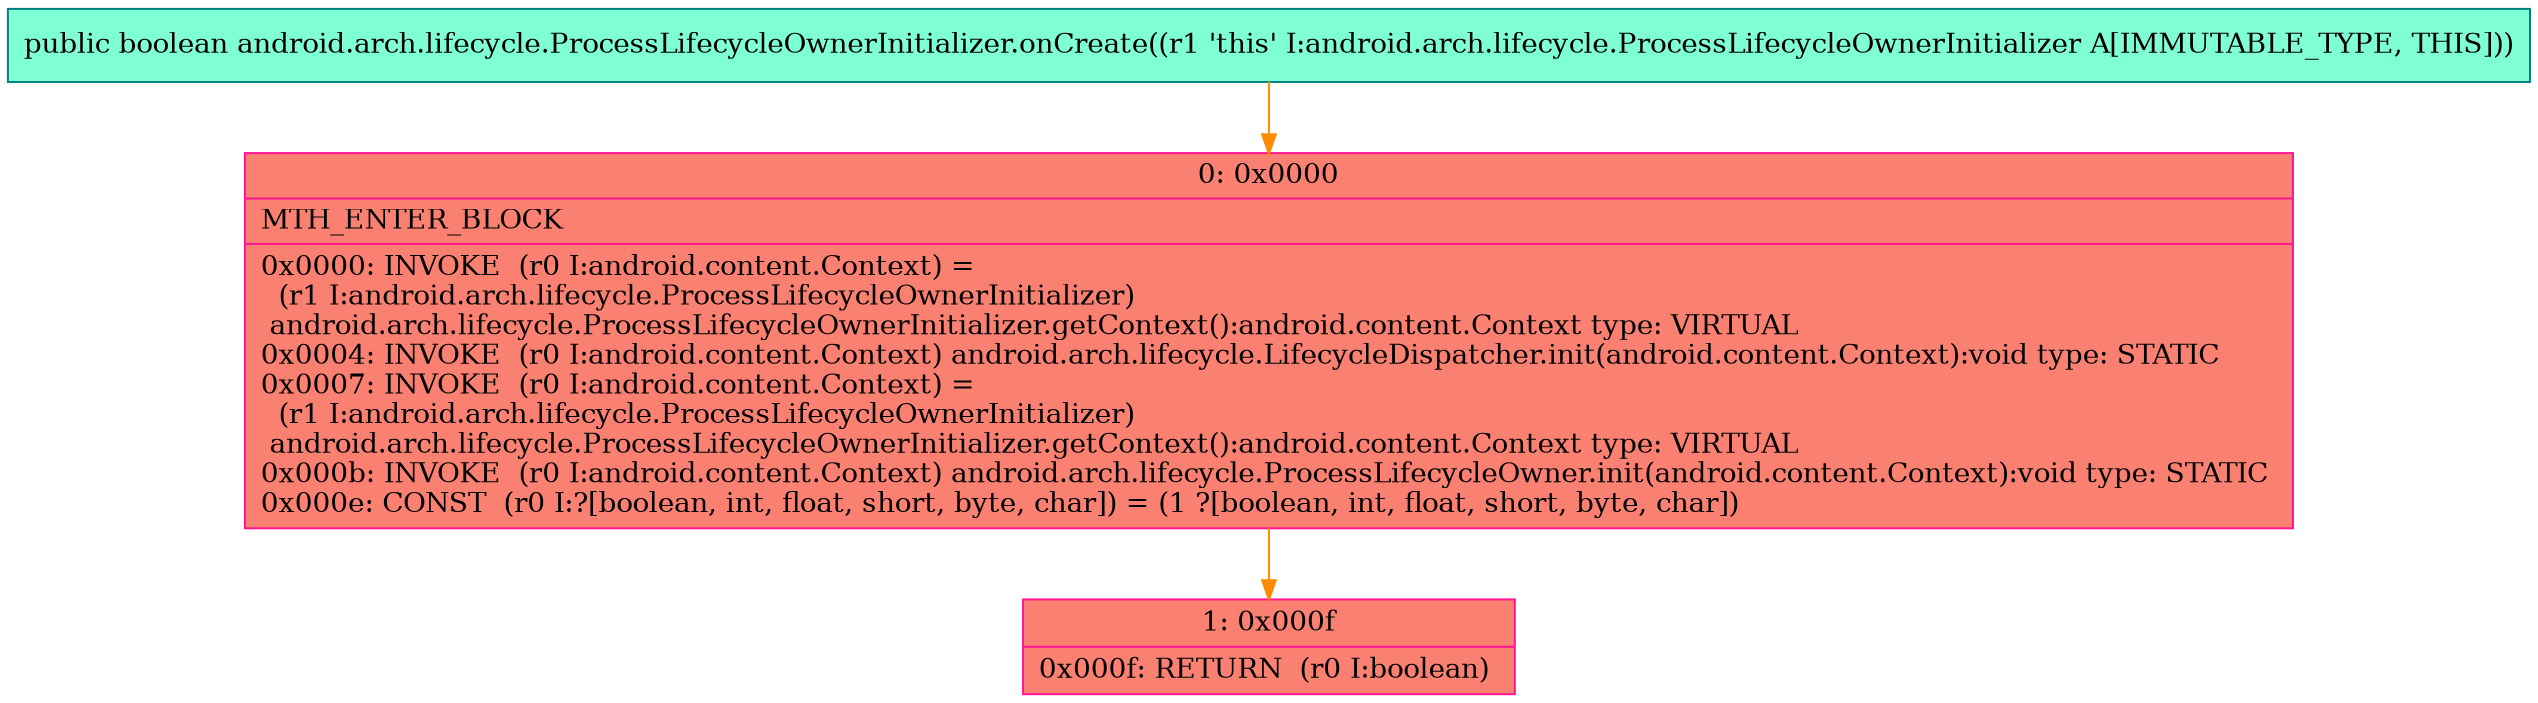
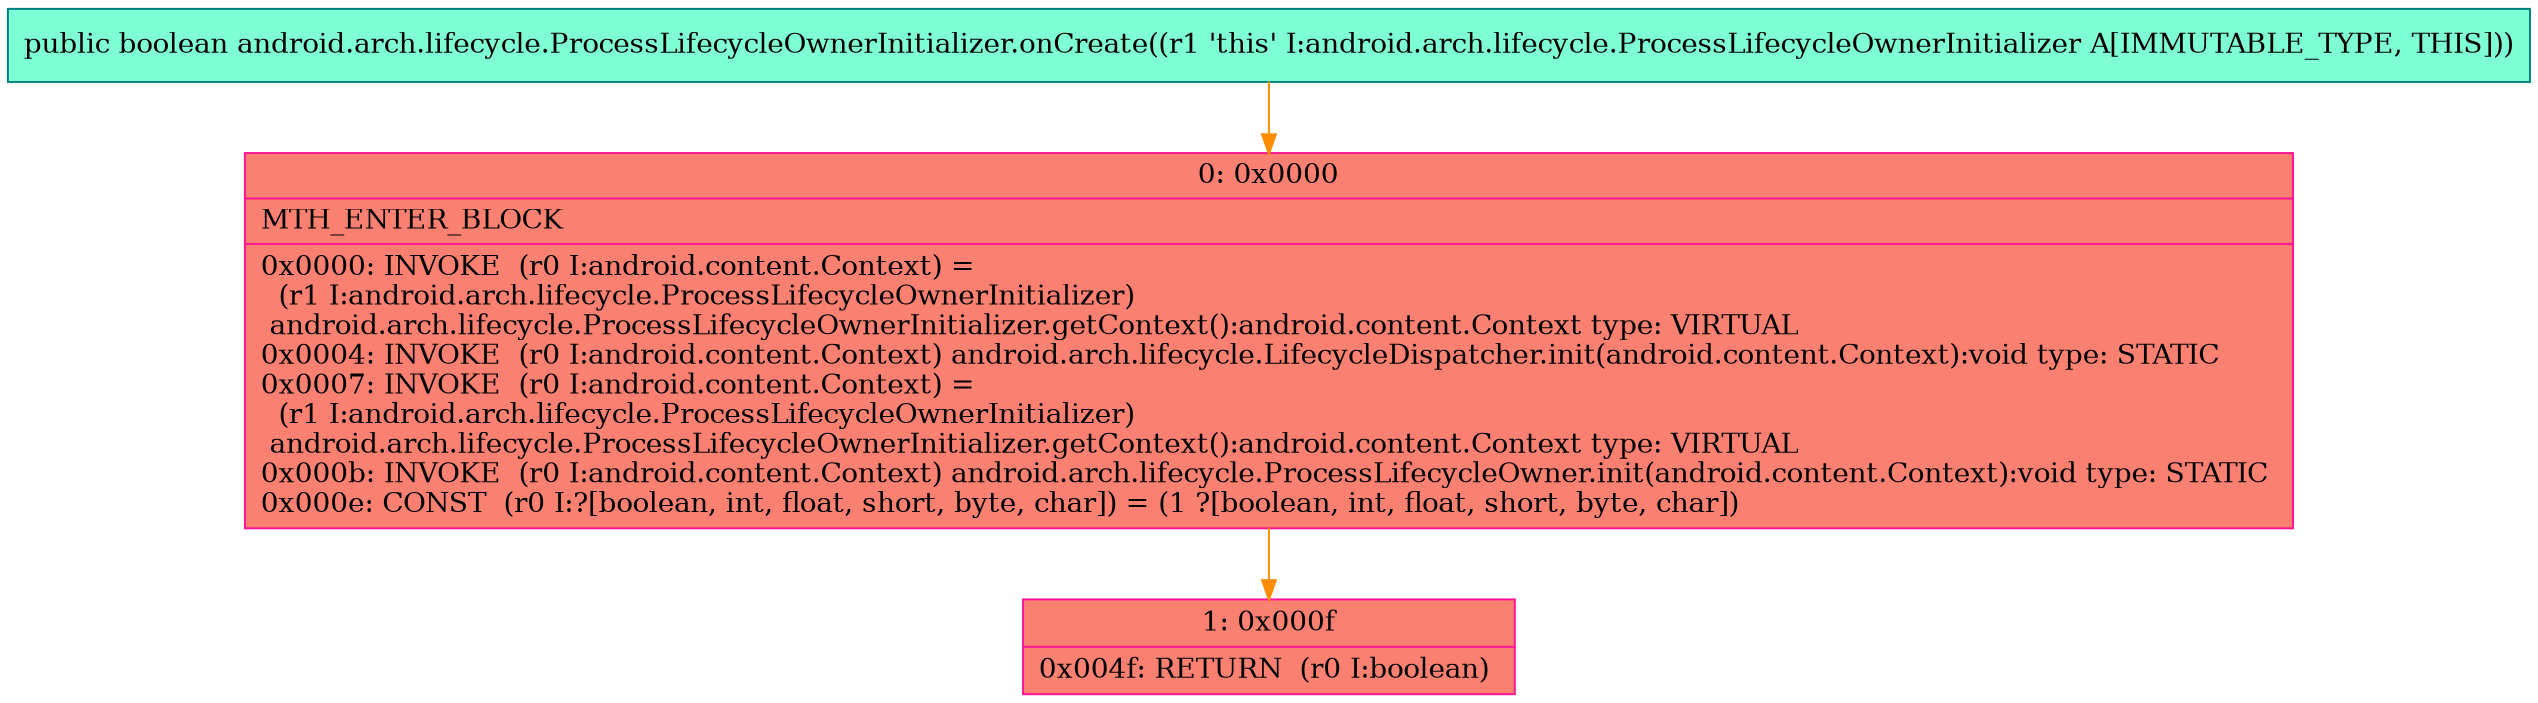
(1269, 670) -> (1269, 670)
